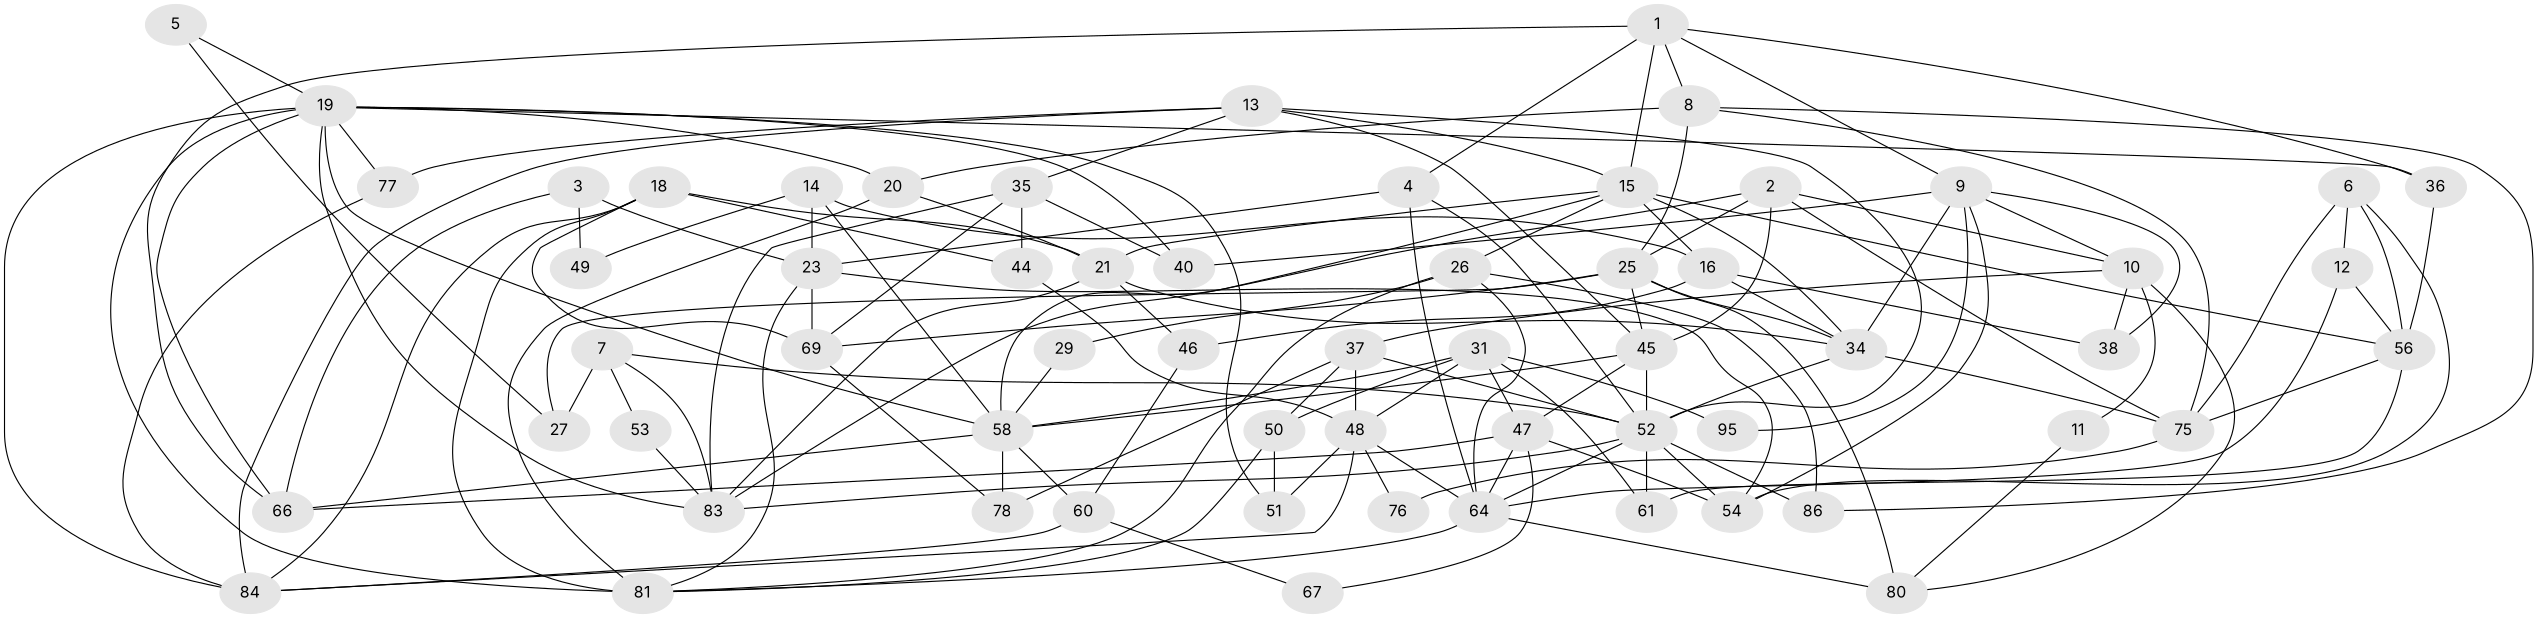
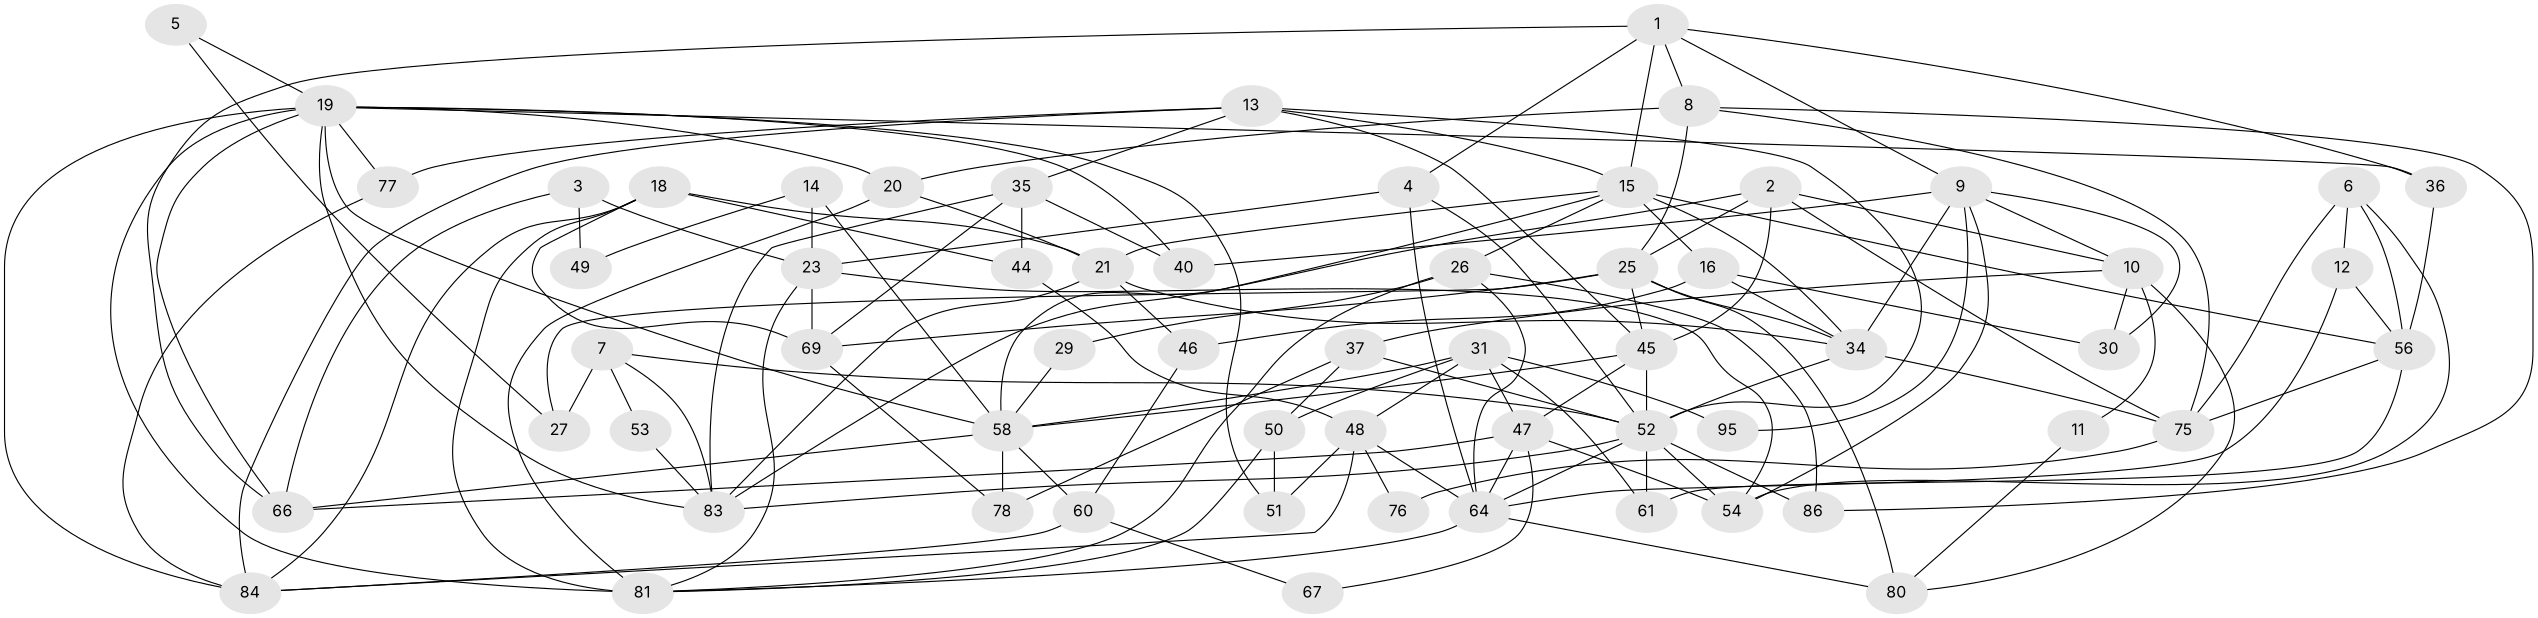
(1089, 238) -> none
(2109, 350) -> (2109, 350)
(1356, 390) -> none
